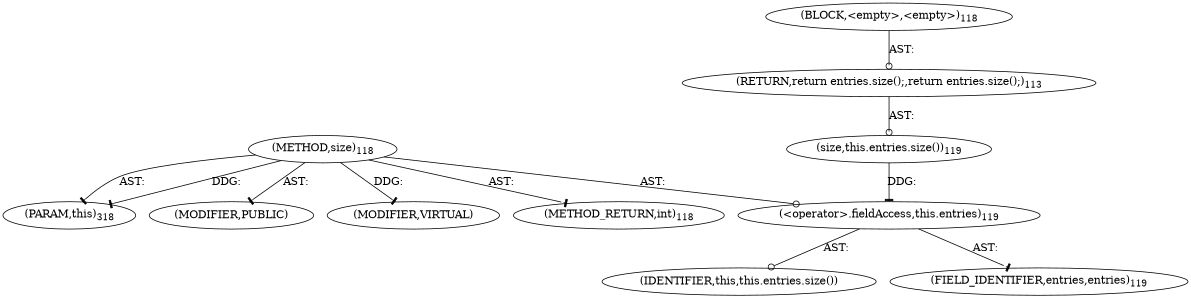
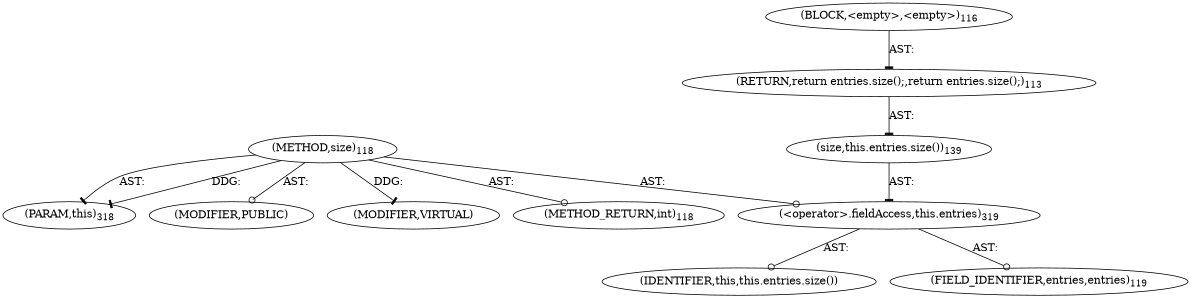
(969, 16) -> (969, 16)
(889, 48) -> (889, 48)
(889, 114) -> (889, 114)
(953, 148) -> (953, 148)
(279, 181) -> (279, 181)
(465, 181) -> (465, 181)
(904, 182) -> (904, 182)
(990, 214) -> (990, 214)
(961, 247) -> (961, 247)
